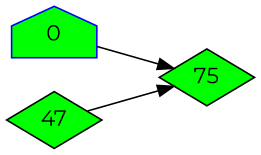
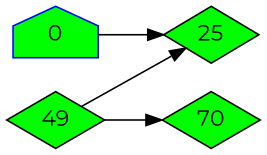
(207, 77) -> (211, 35)
(54, 120) -> (56, 120)
none -> (211, 120)
